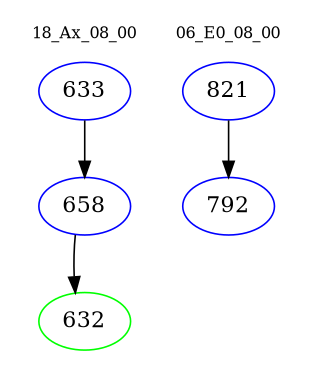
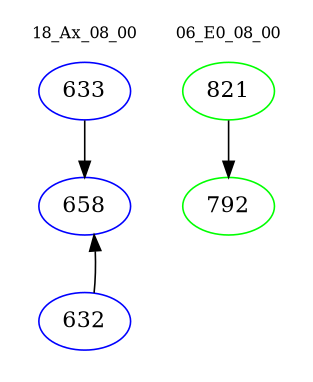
(229, 91) -> (229, 91)
(229, 206) -> (229, 206)
(74, 256) -> (95, 272)
(85, 321) -> (85, 321)
